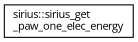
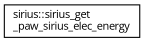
(69, 21) -> (72, 21)
